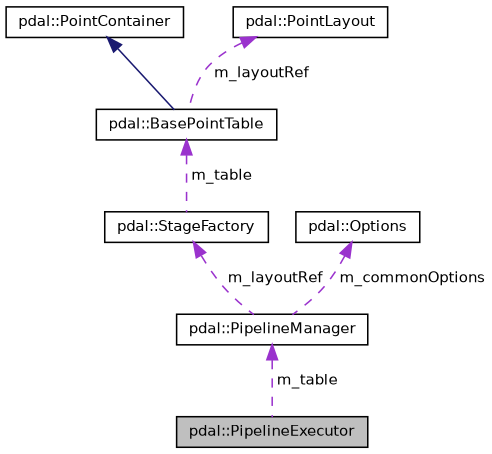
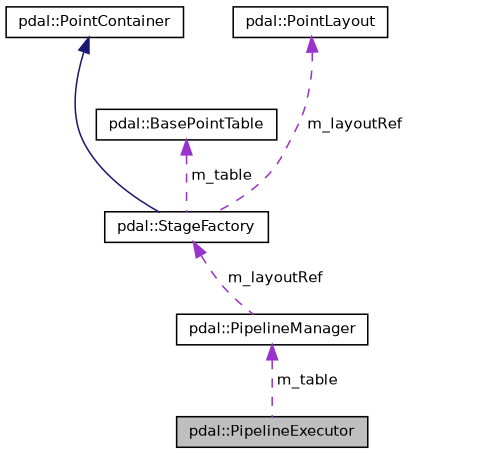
(206, 69) -> (287, 147)
(146, 79) -> (87, 148)
(358, 227) -> none
